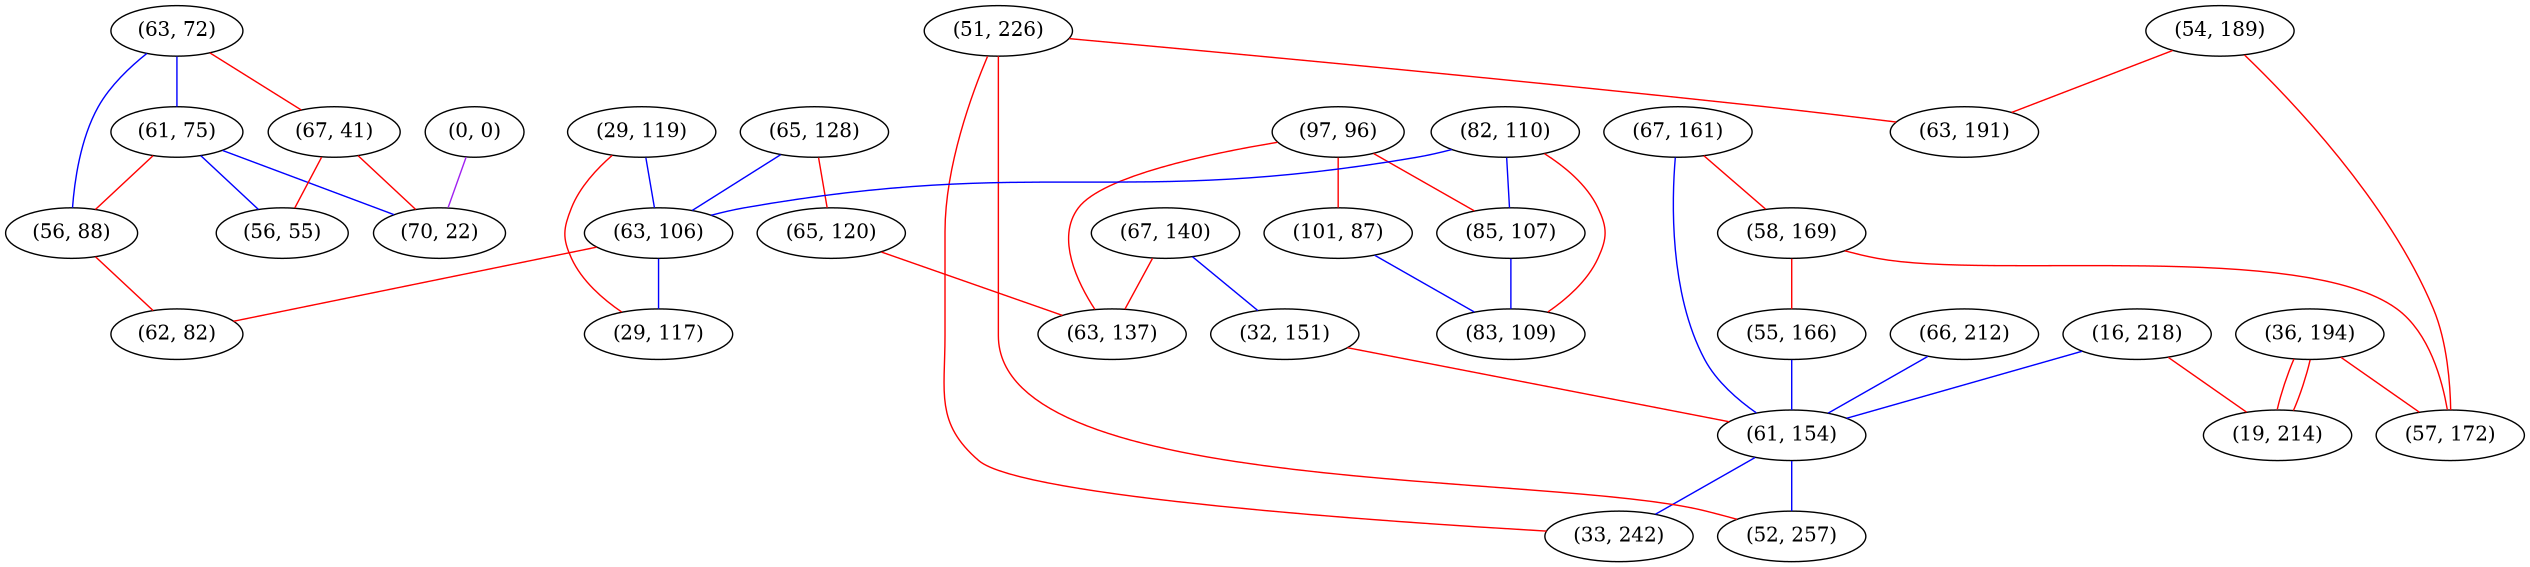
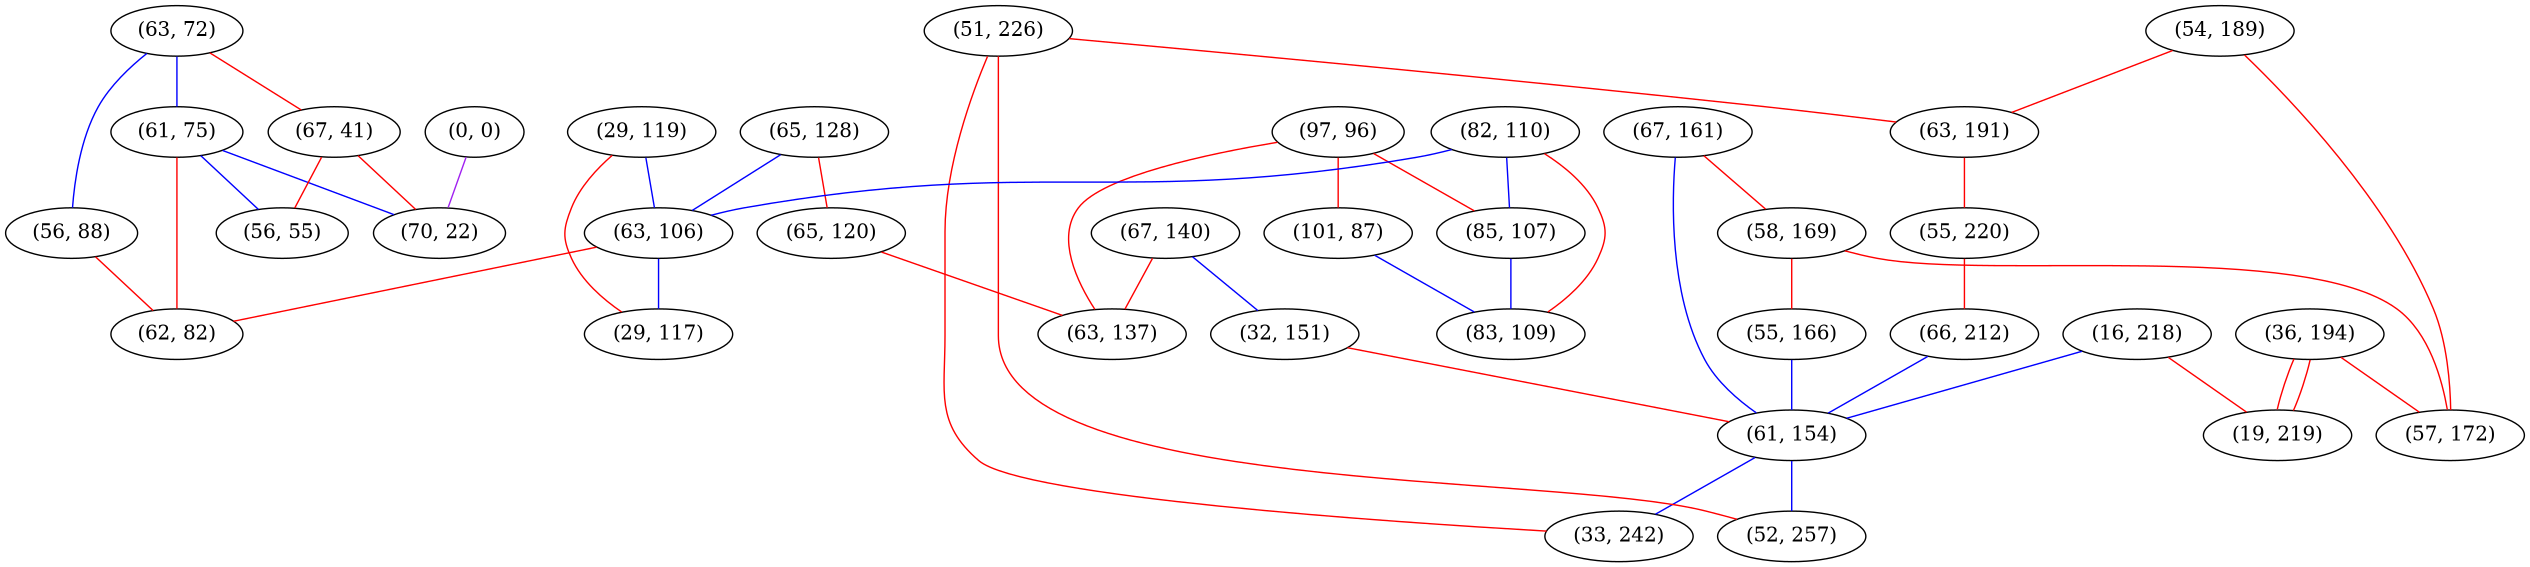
(124, 183) -> (177, 233)
none -> (1964, 233)
(2278, 435) -> (2278, 435)
